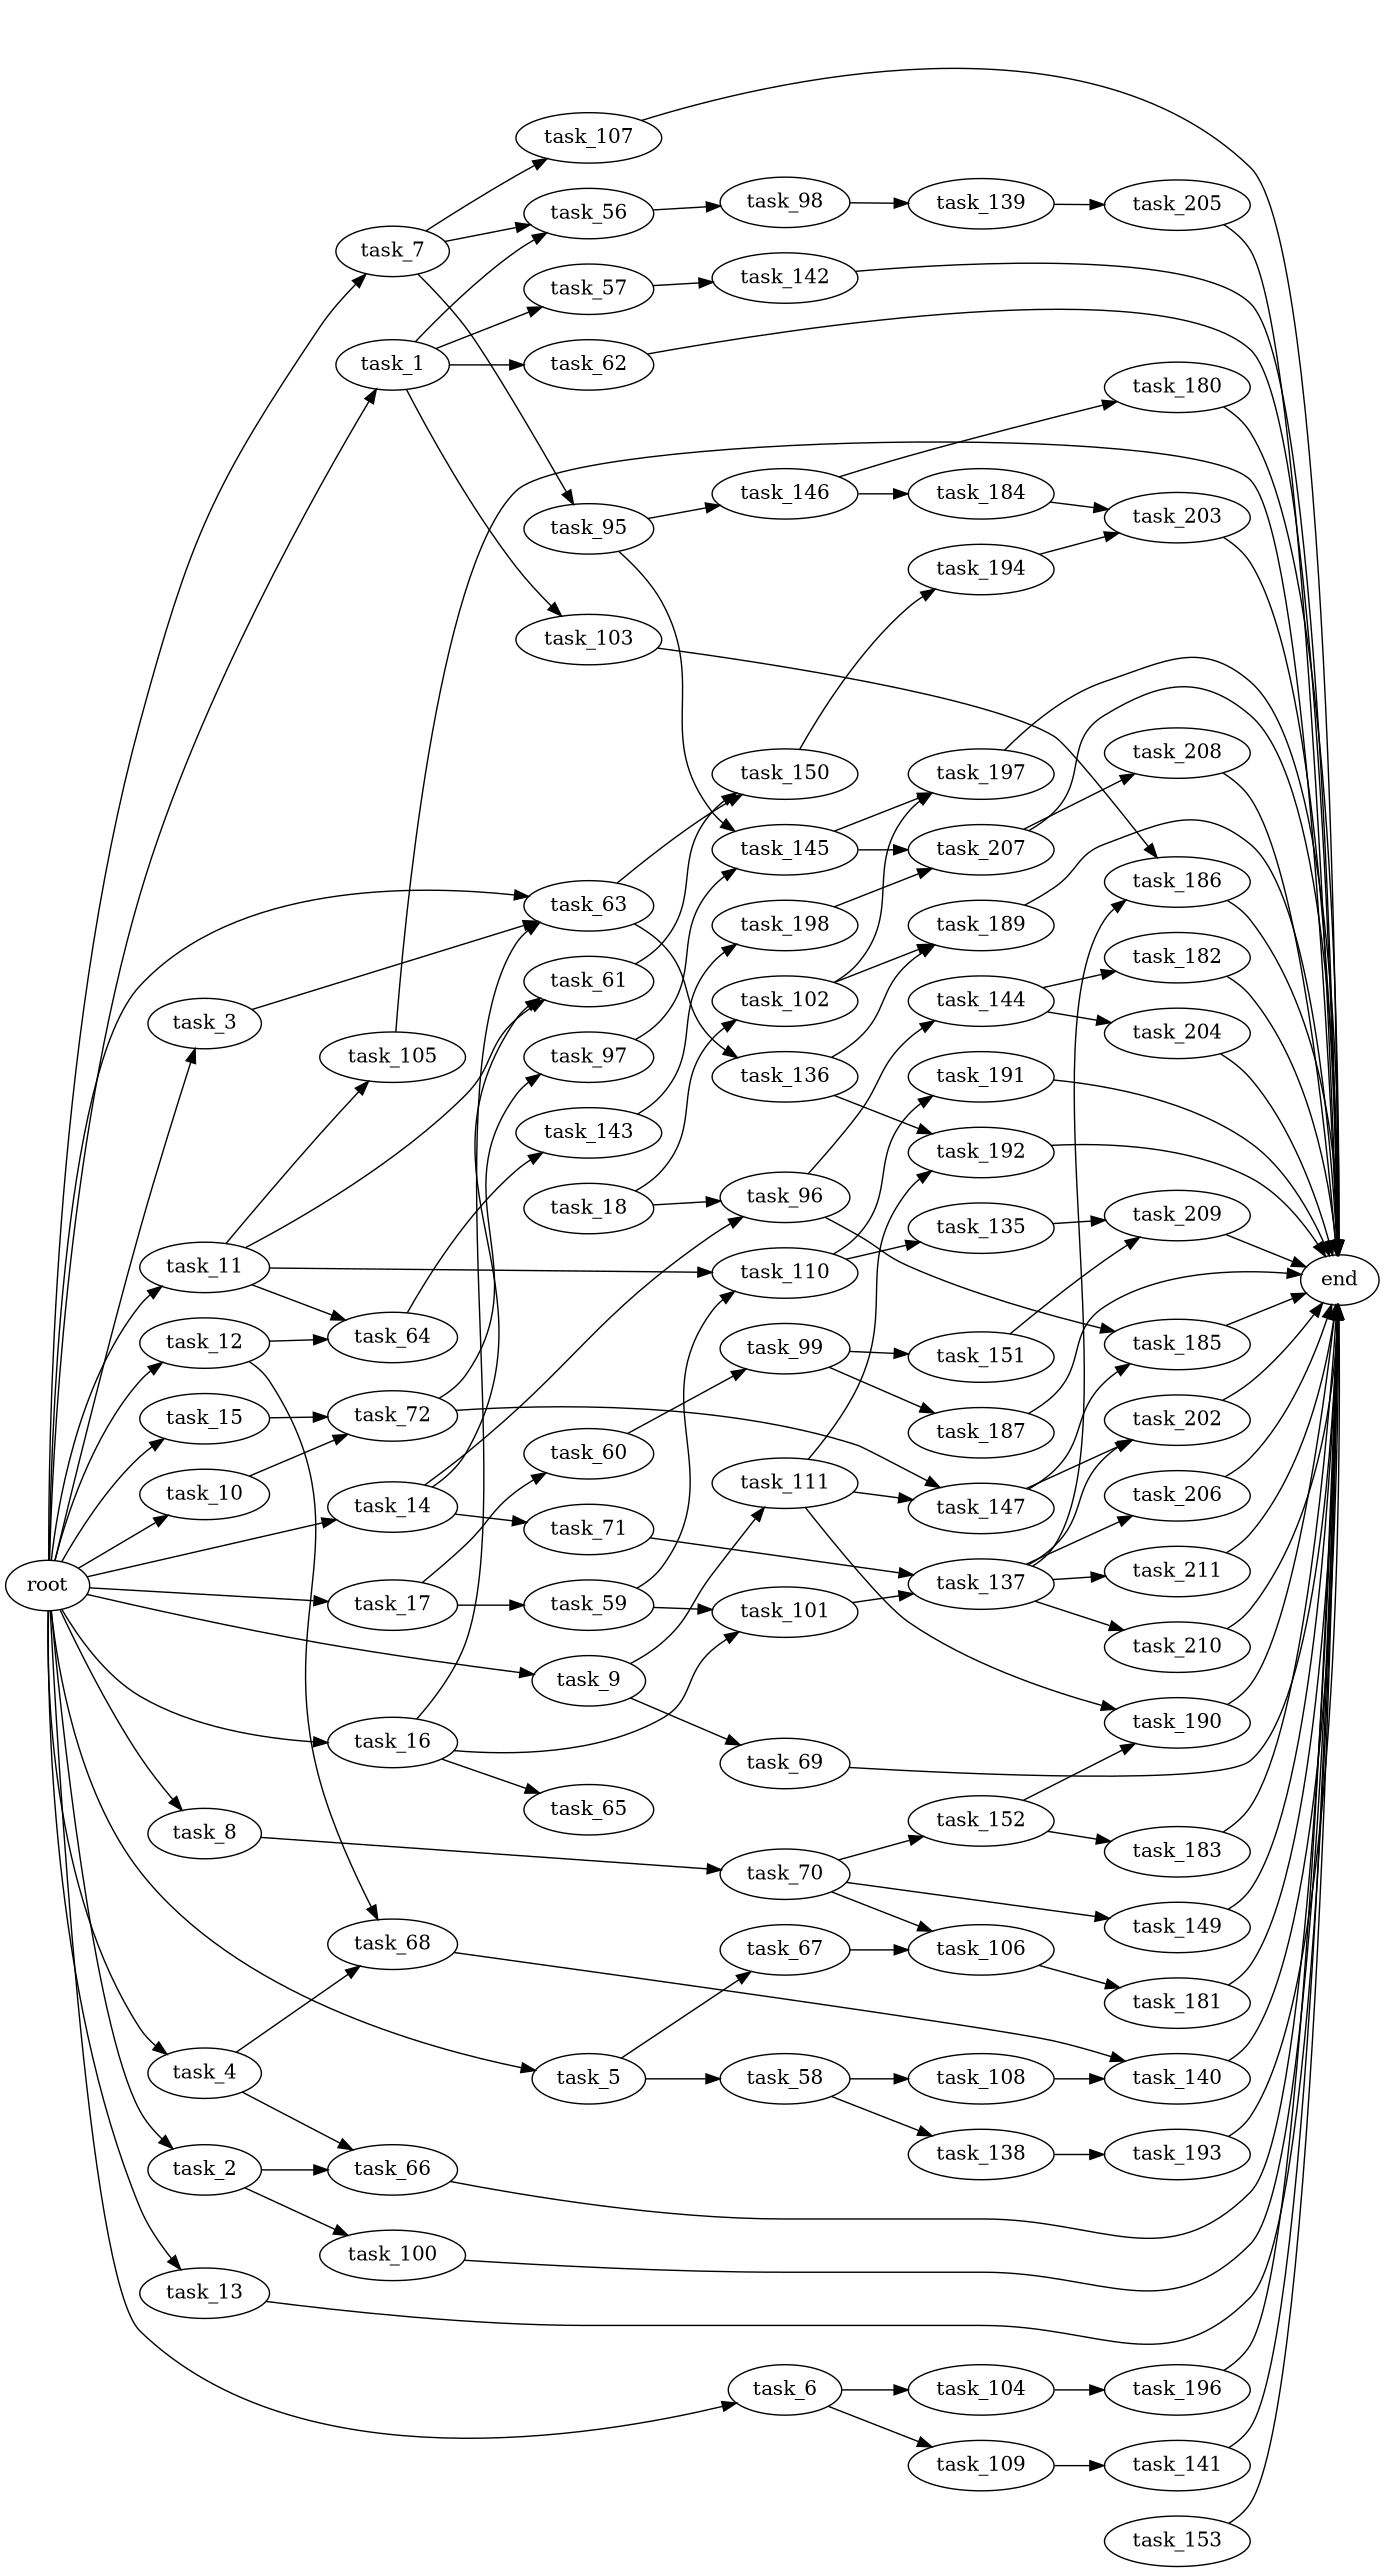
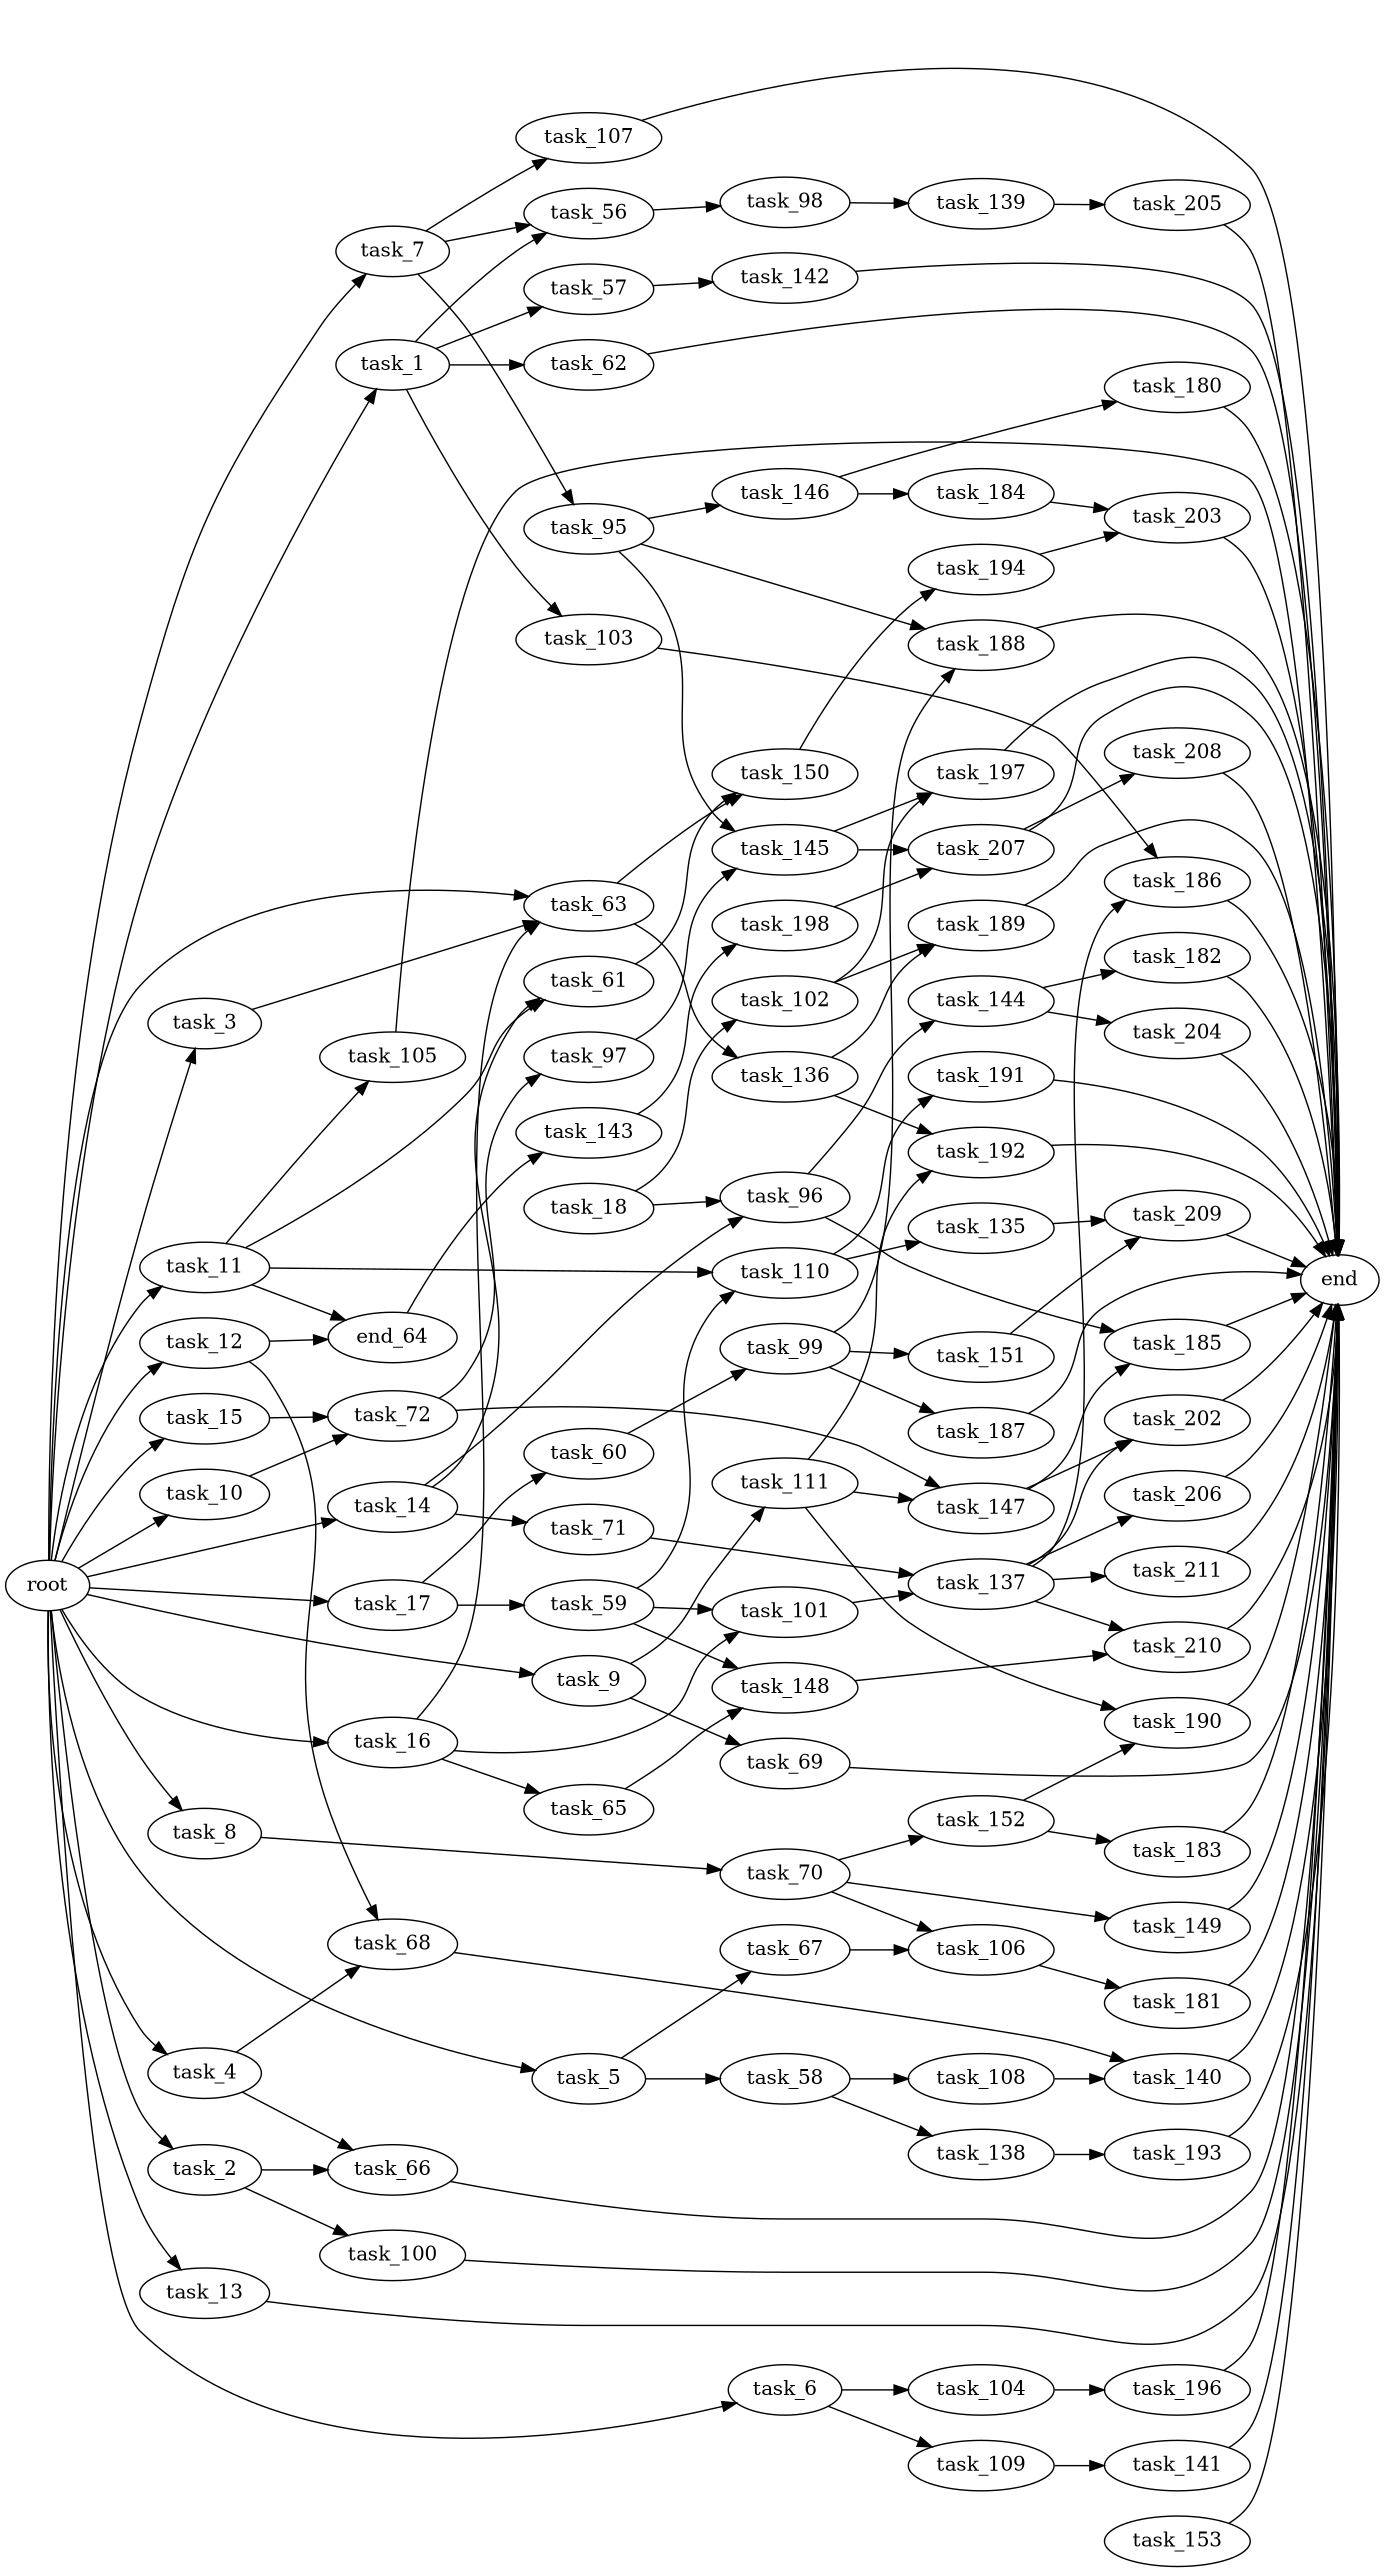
none -> (981, 645)
(393, 1337) -> (393, 1337)
none -> (785, 1688)
